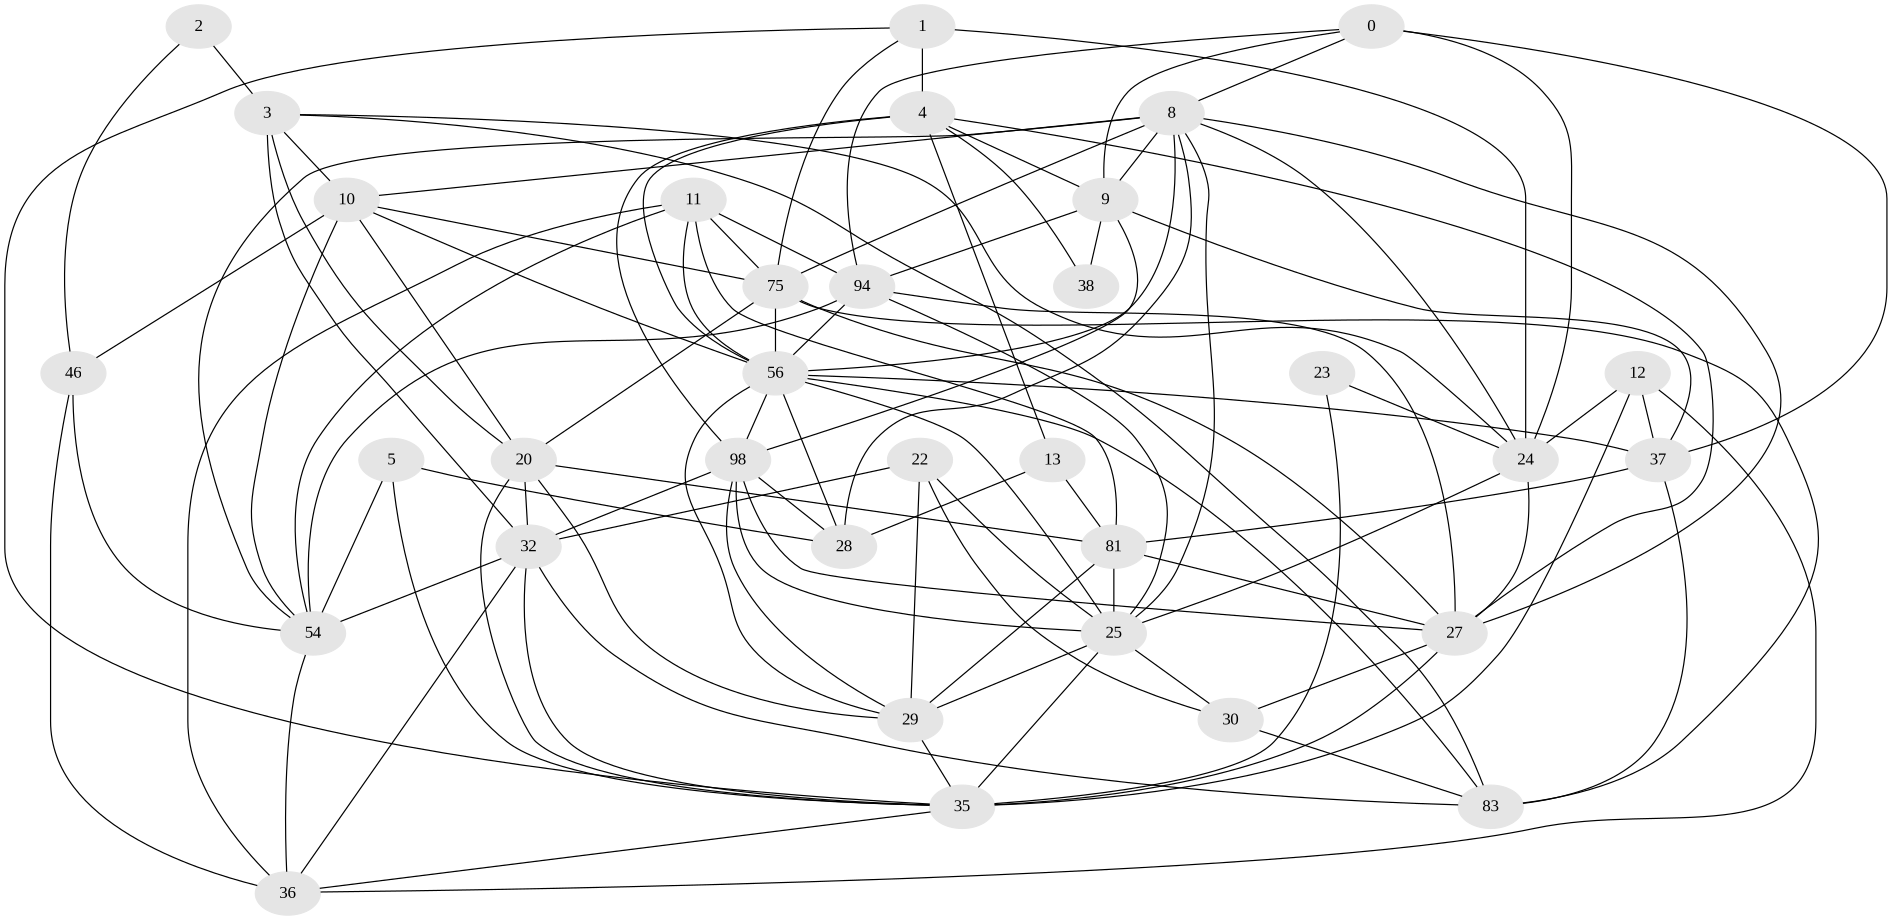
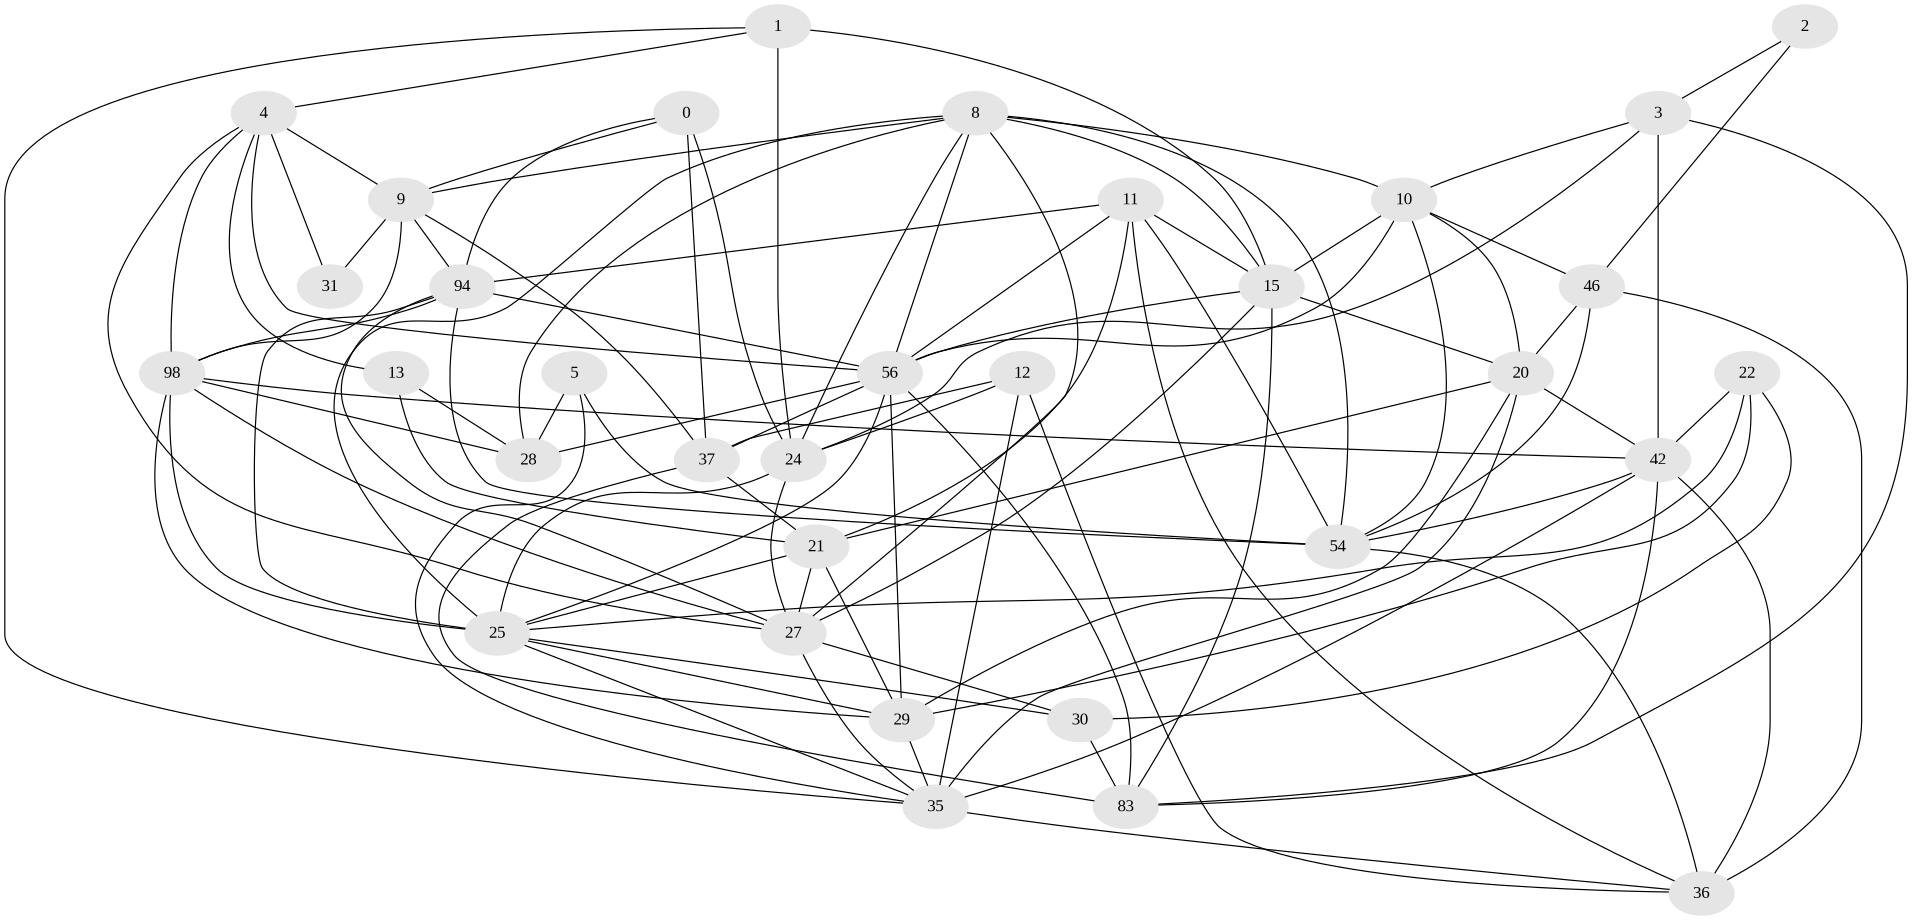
(1286, 64) -> none
(775, 287) -> (1272, 287)
(1086, 287) -> (330, 287)
(355, 300) -> (1556, 330)
(1322, 373) -> none
(757, 417) -> (317, 330)
(529, 547) -> (1658, 460)
(1114, 547) -> (816, 547)
